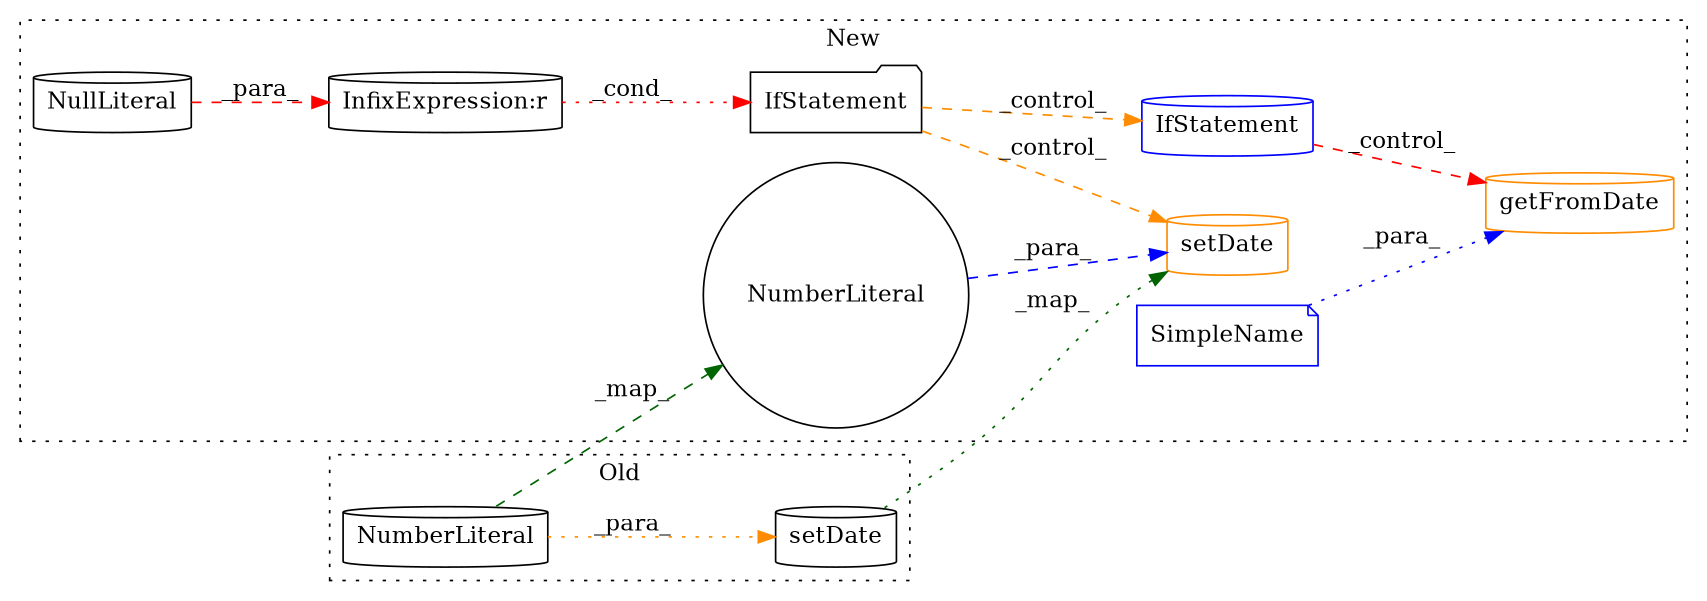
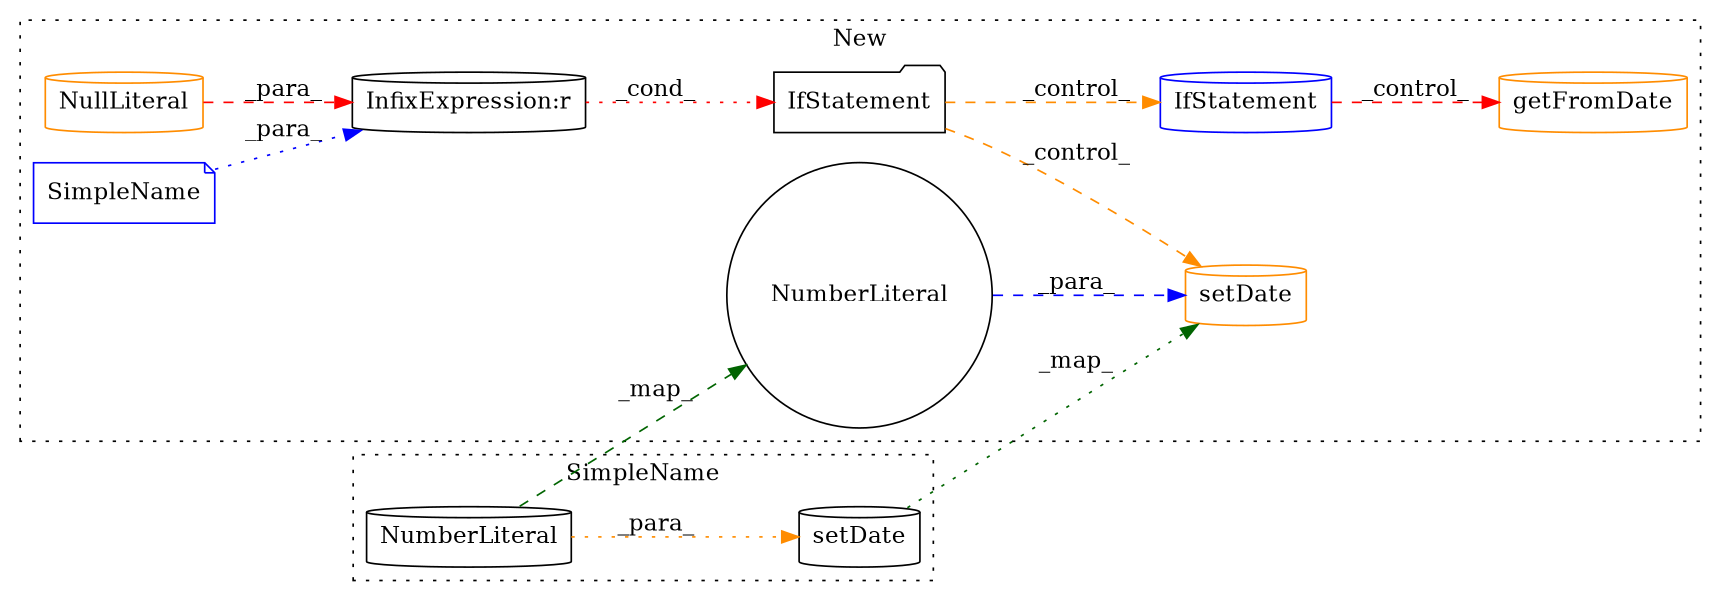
(112, 102) -> (124, 102)
(1398, 272) -> (280, 152)
(620, 474) -> (643, 474)
